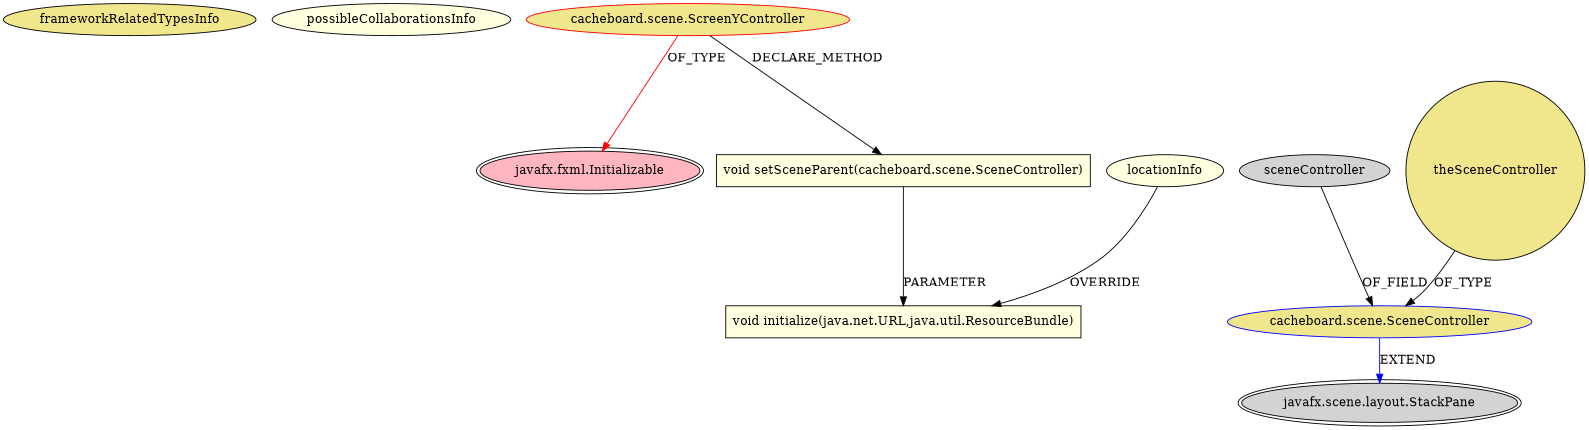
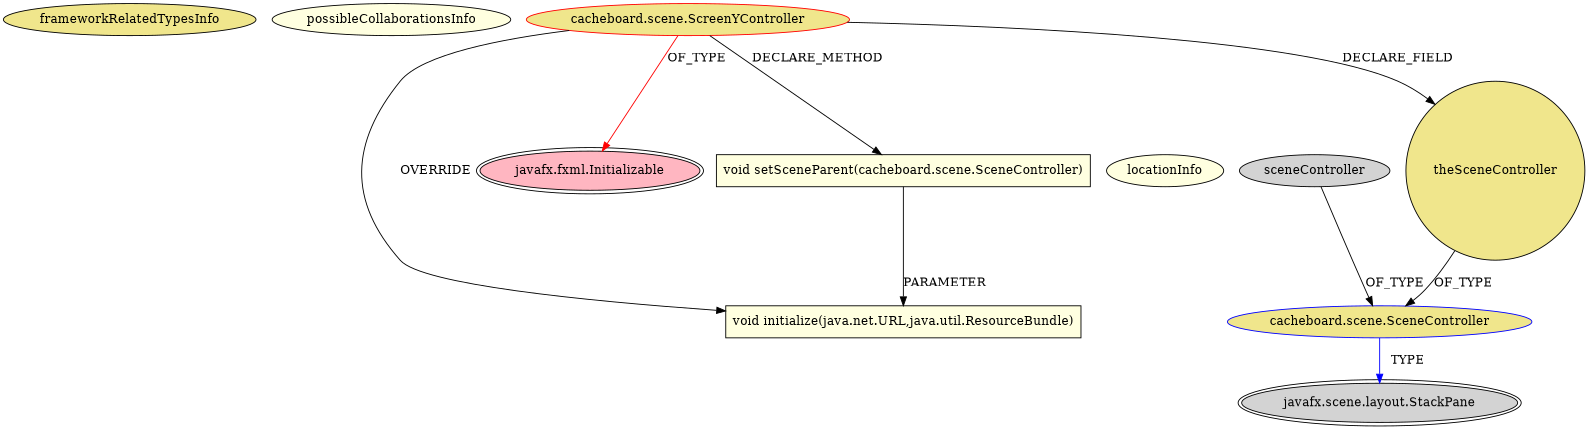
none -> (1142, 37)
(1093, 264) -> (383, 238)
(1395, 283) -> (1395, 283)
(1408, 361) -> (1408, 361)
